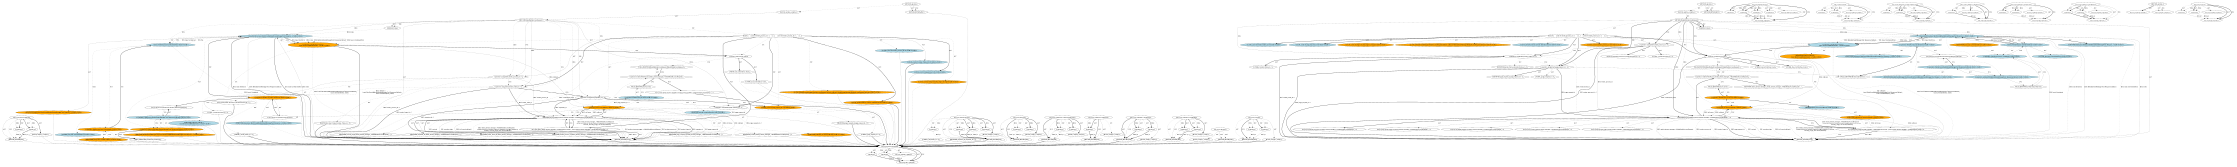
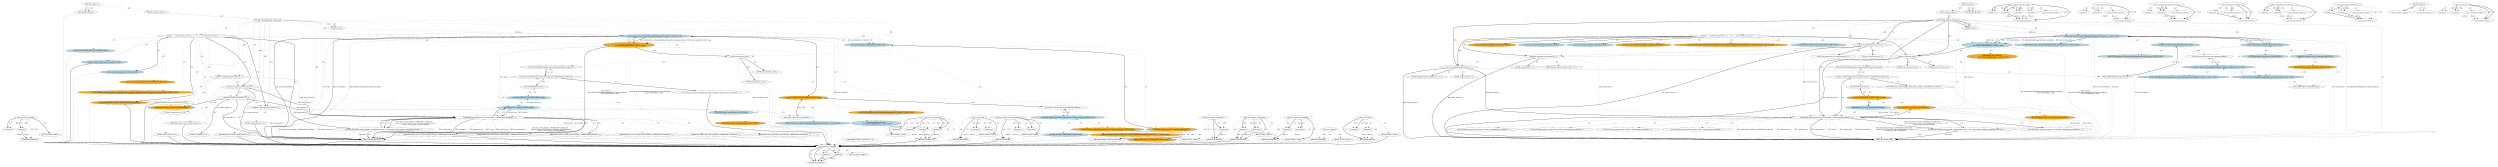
(1987, 50) -> (2314, 61)
(604, 108) -> (519, 108)
none -> (213, 114)
